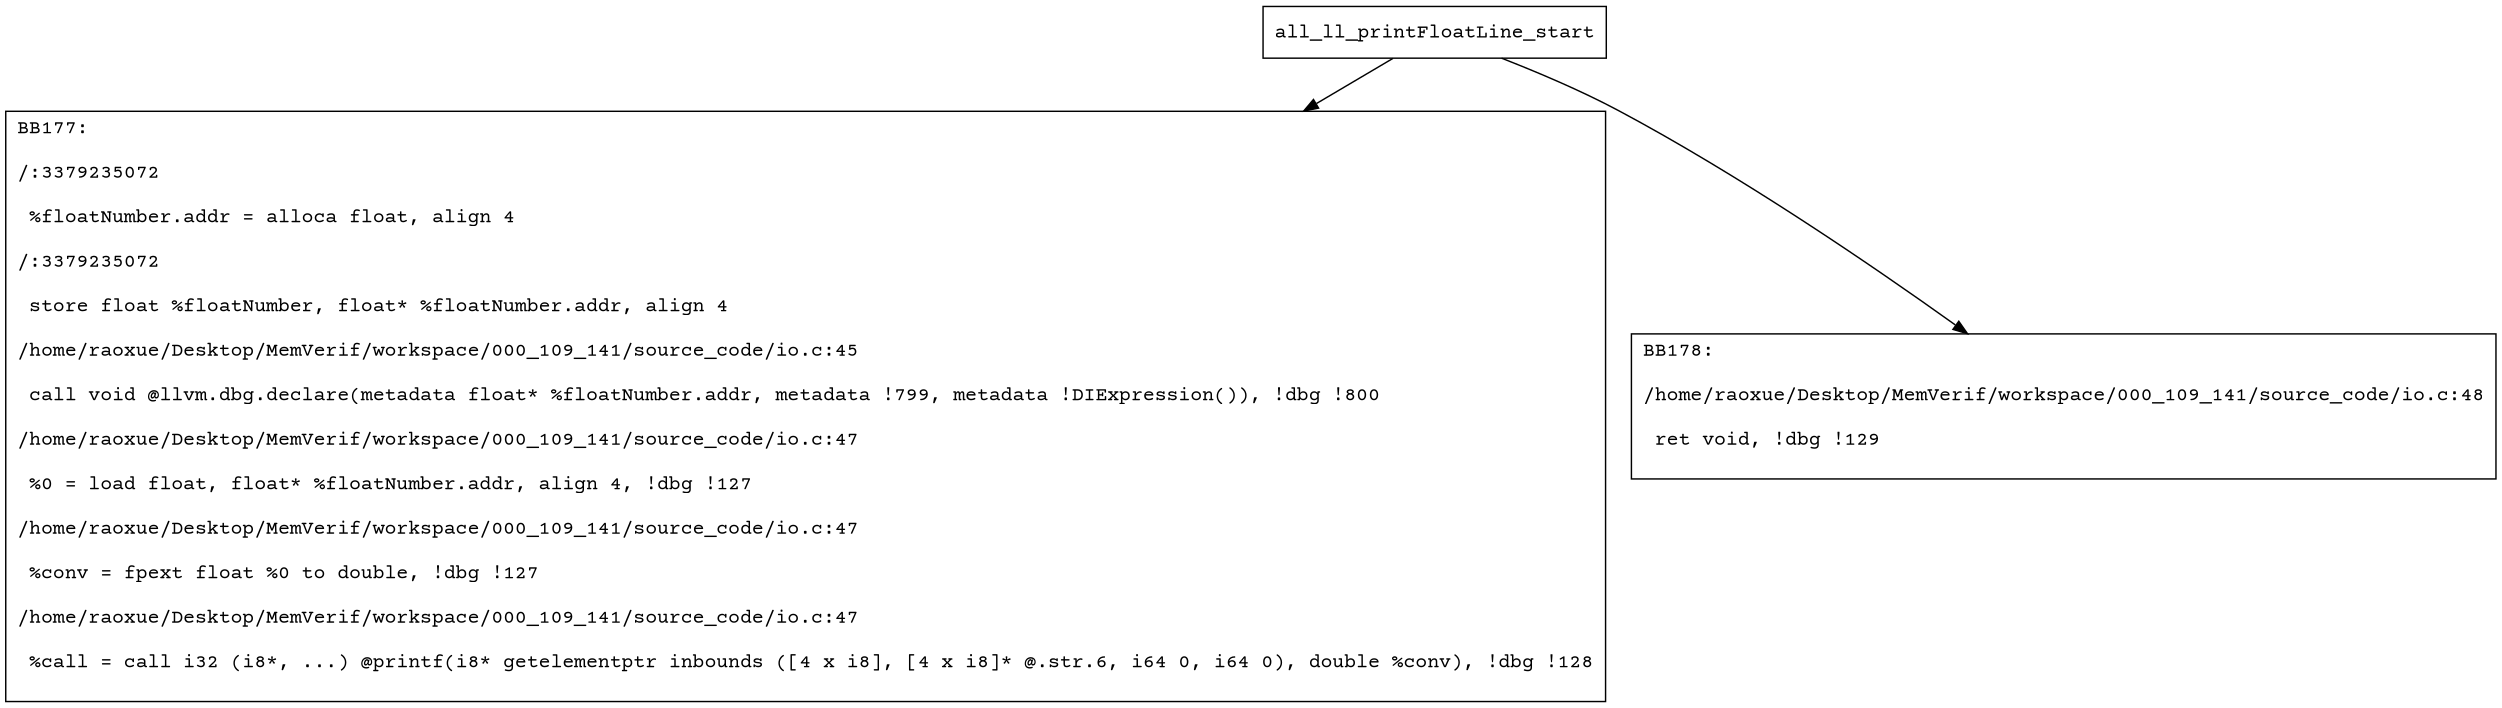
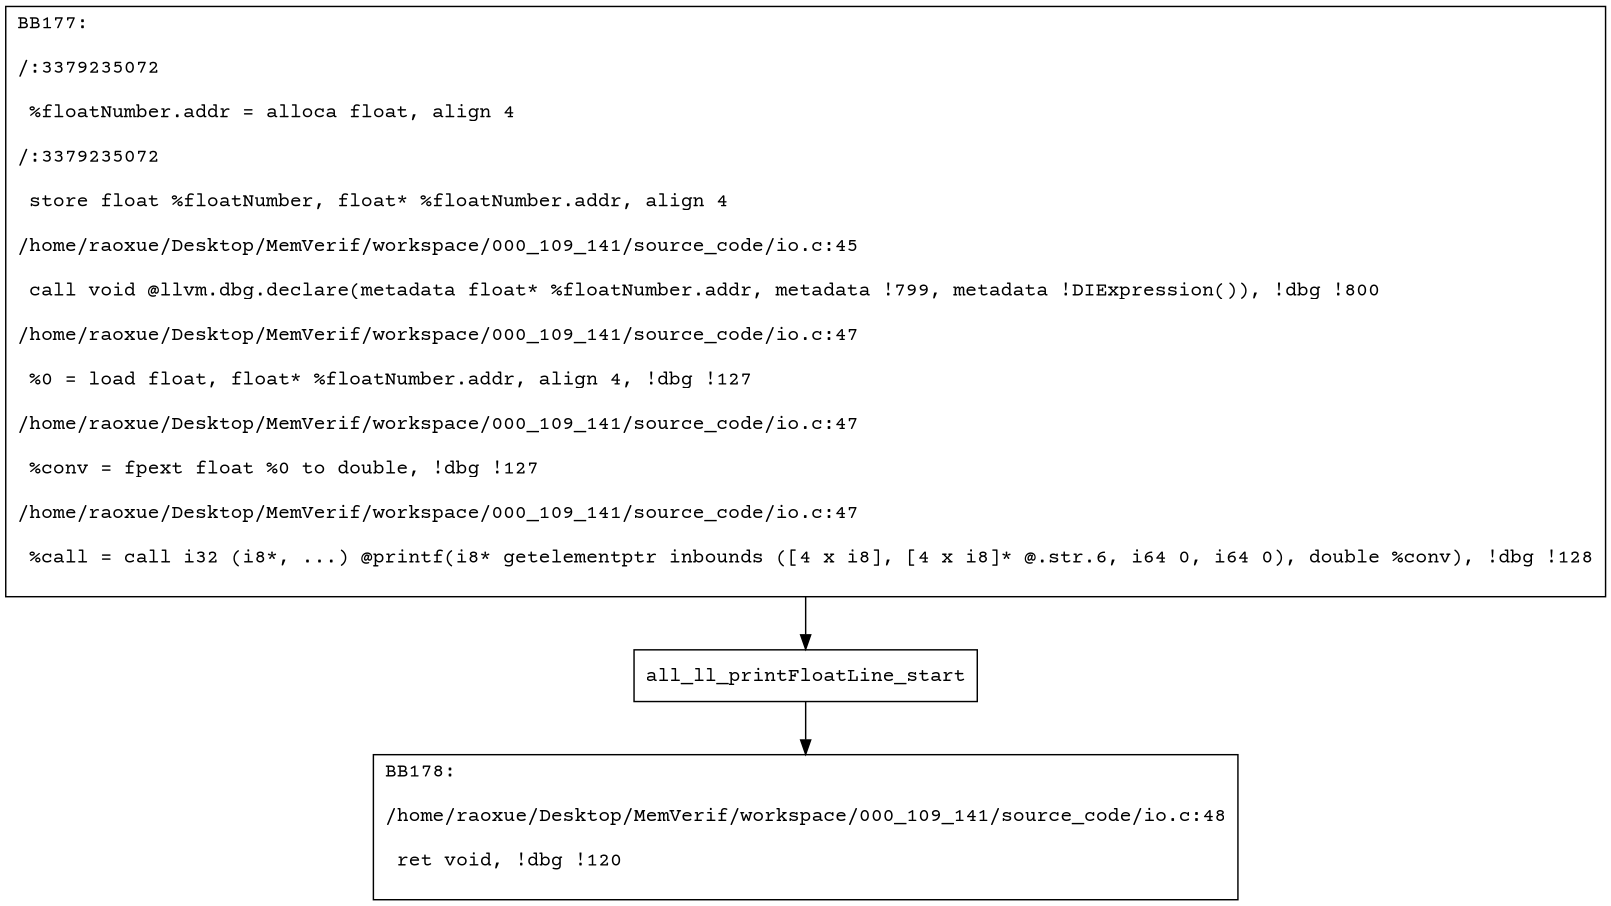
(1355, 81) -> (806, 616)
(1762, 439) -> (504, 860)
